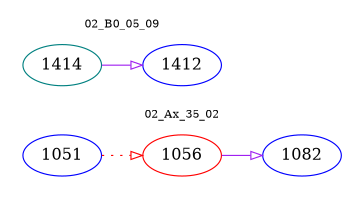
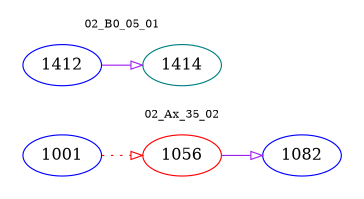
(122, 25) -> (122, 25)
(116, 65) -> (116, 65)
(62, 155) -> (62, 155)
